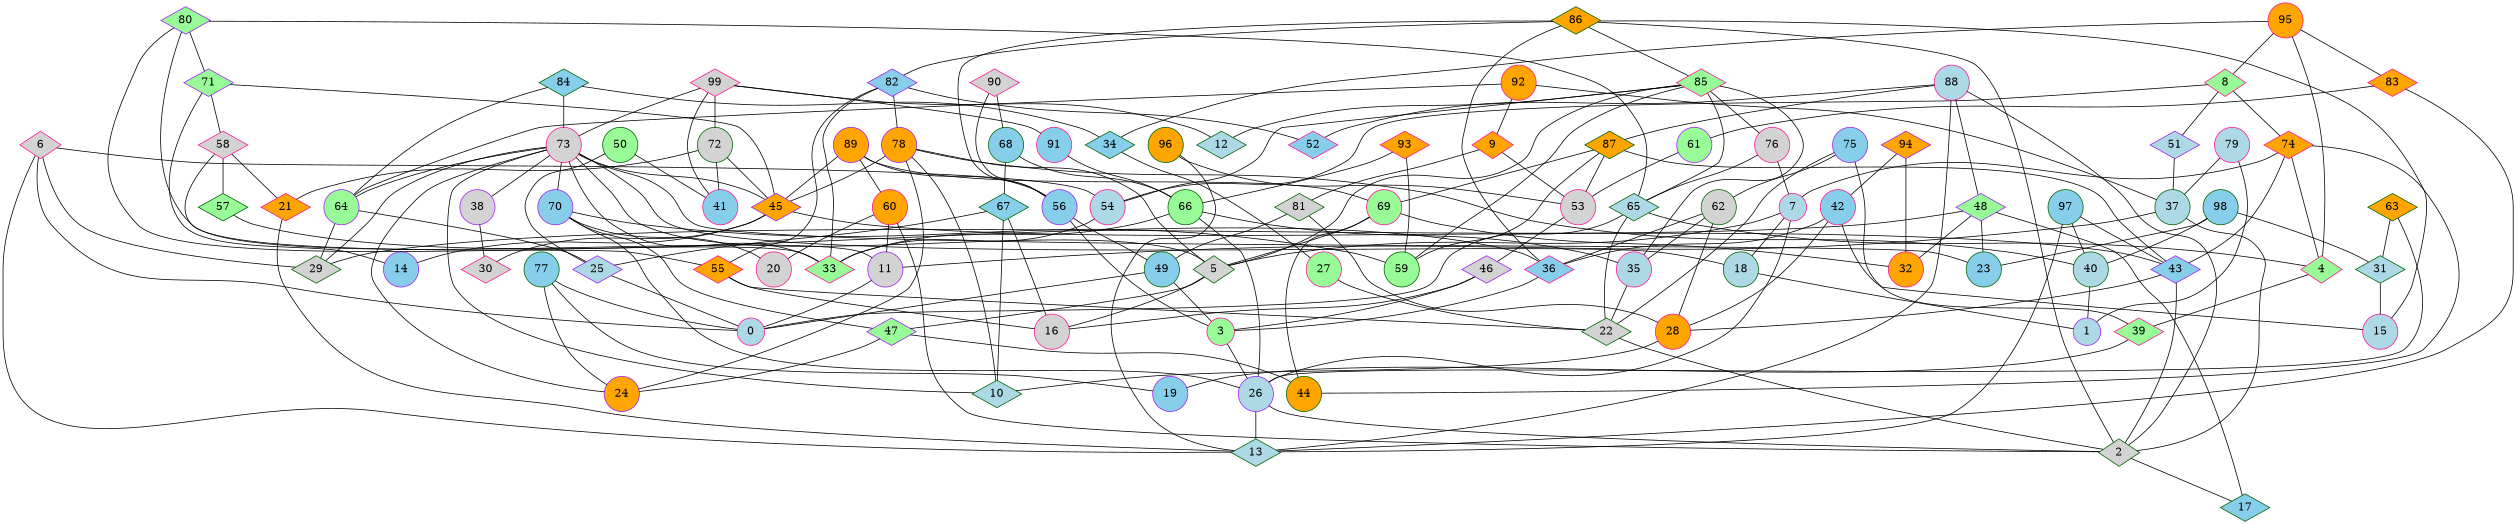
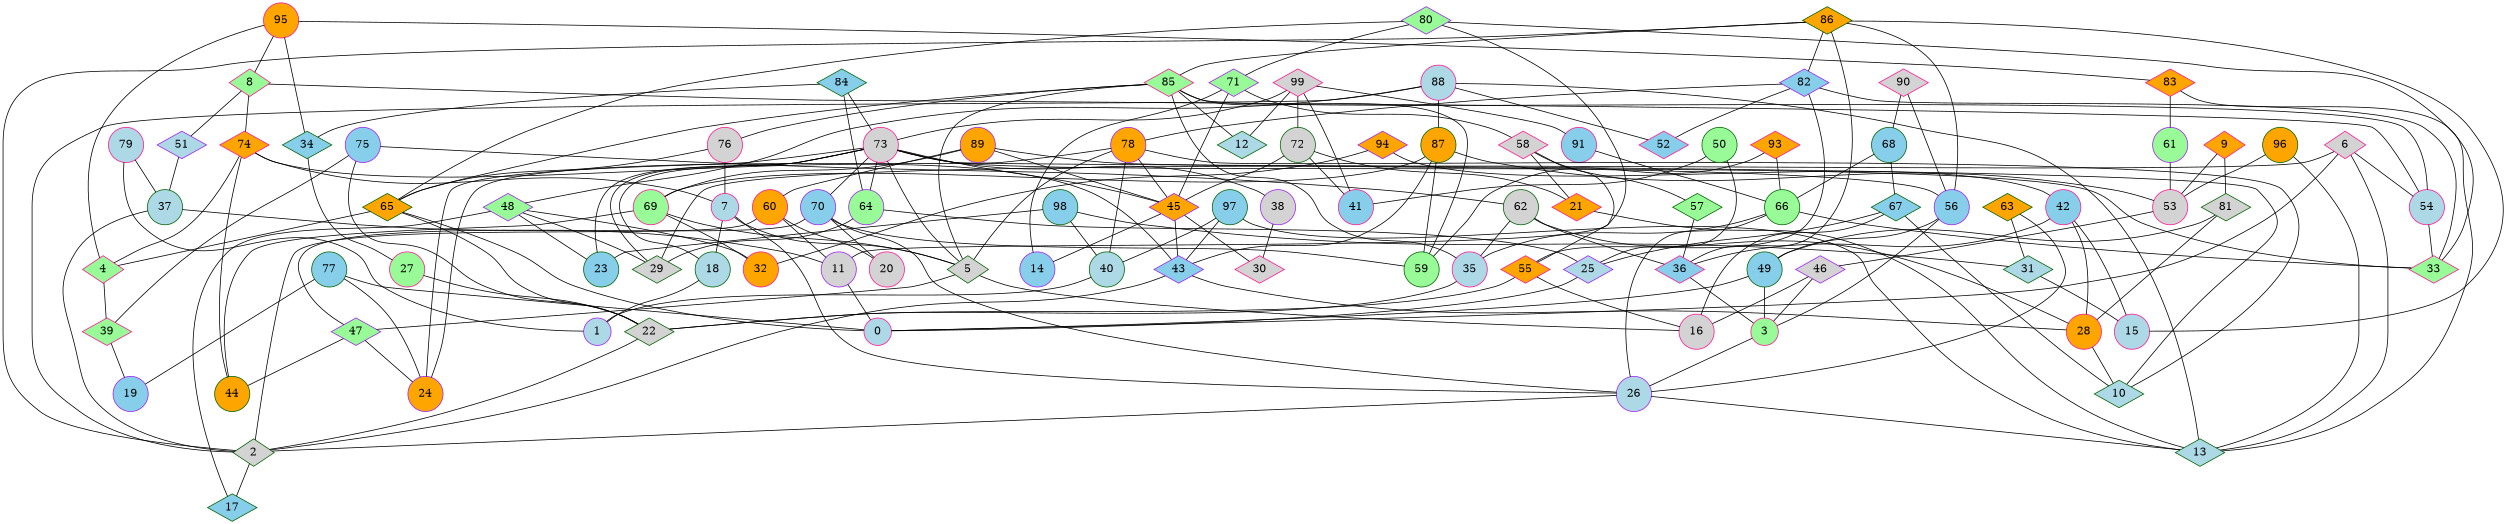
(1519, 83) -> none
(1610, 145) -> (1438, 145)
(1634, 207) -> (387, 207)
